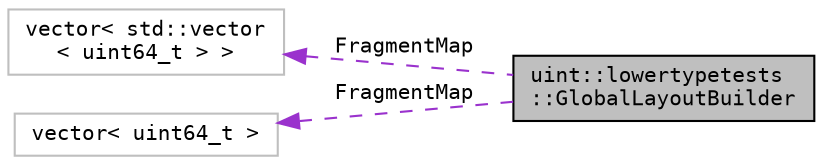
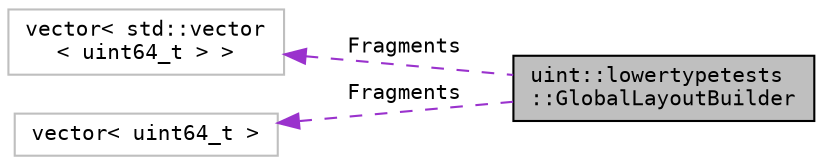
(399, 47) -> (399, 47)
(399, 94) -> (399, 94)
